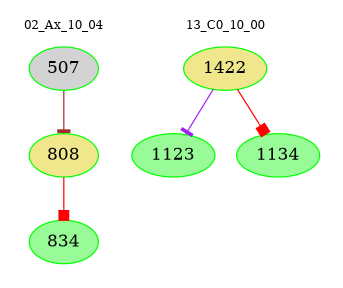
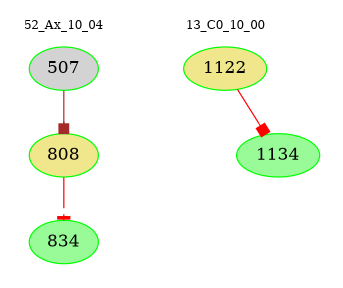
(64, 26) -> (64, 26)
(225, 69) -> (225, 69)
(64, 109) -> (64, 109)
(173, 155) -> none
(64, 193) -> (64, 193)
